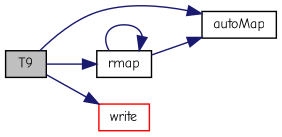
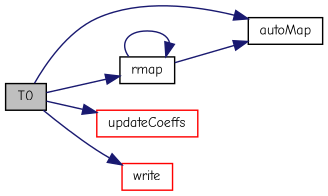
(26, 64) -> (26, 97)
none -> (147, 124)
